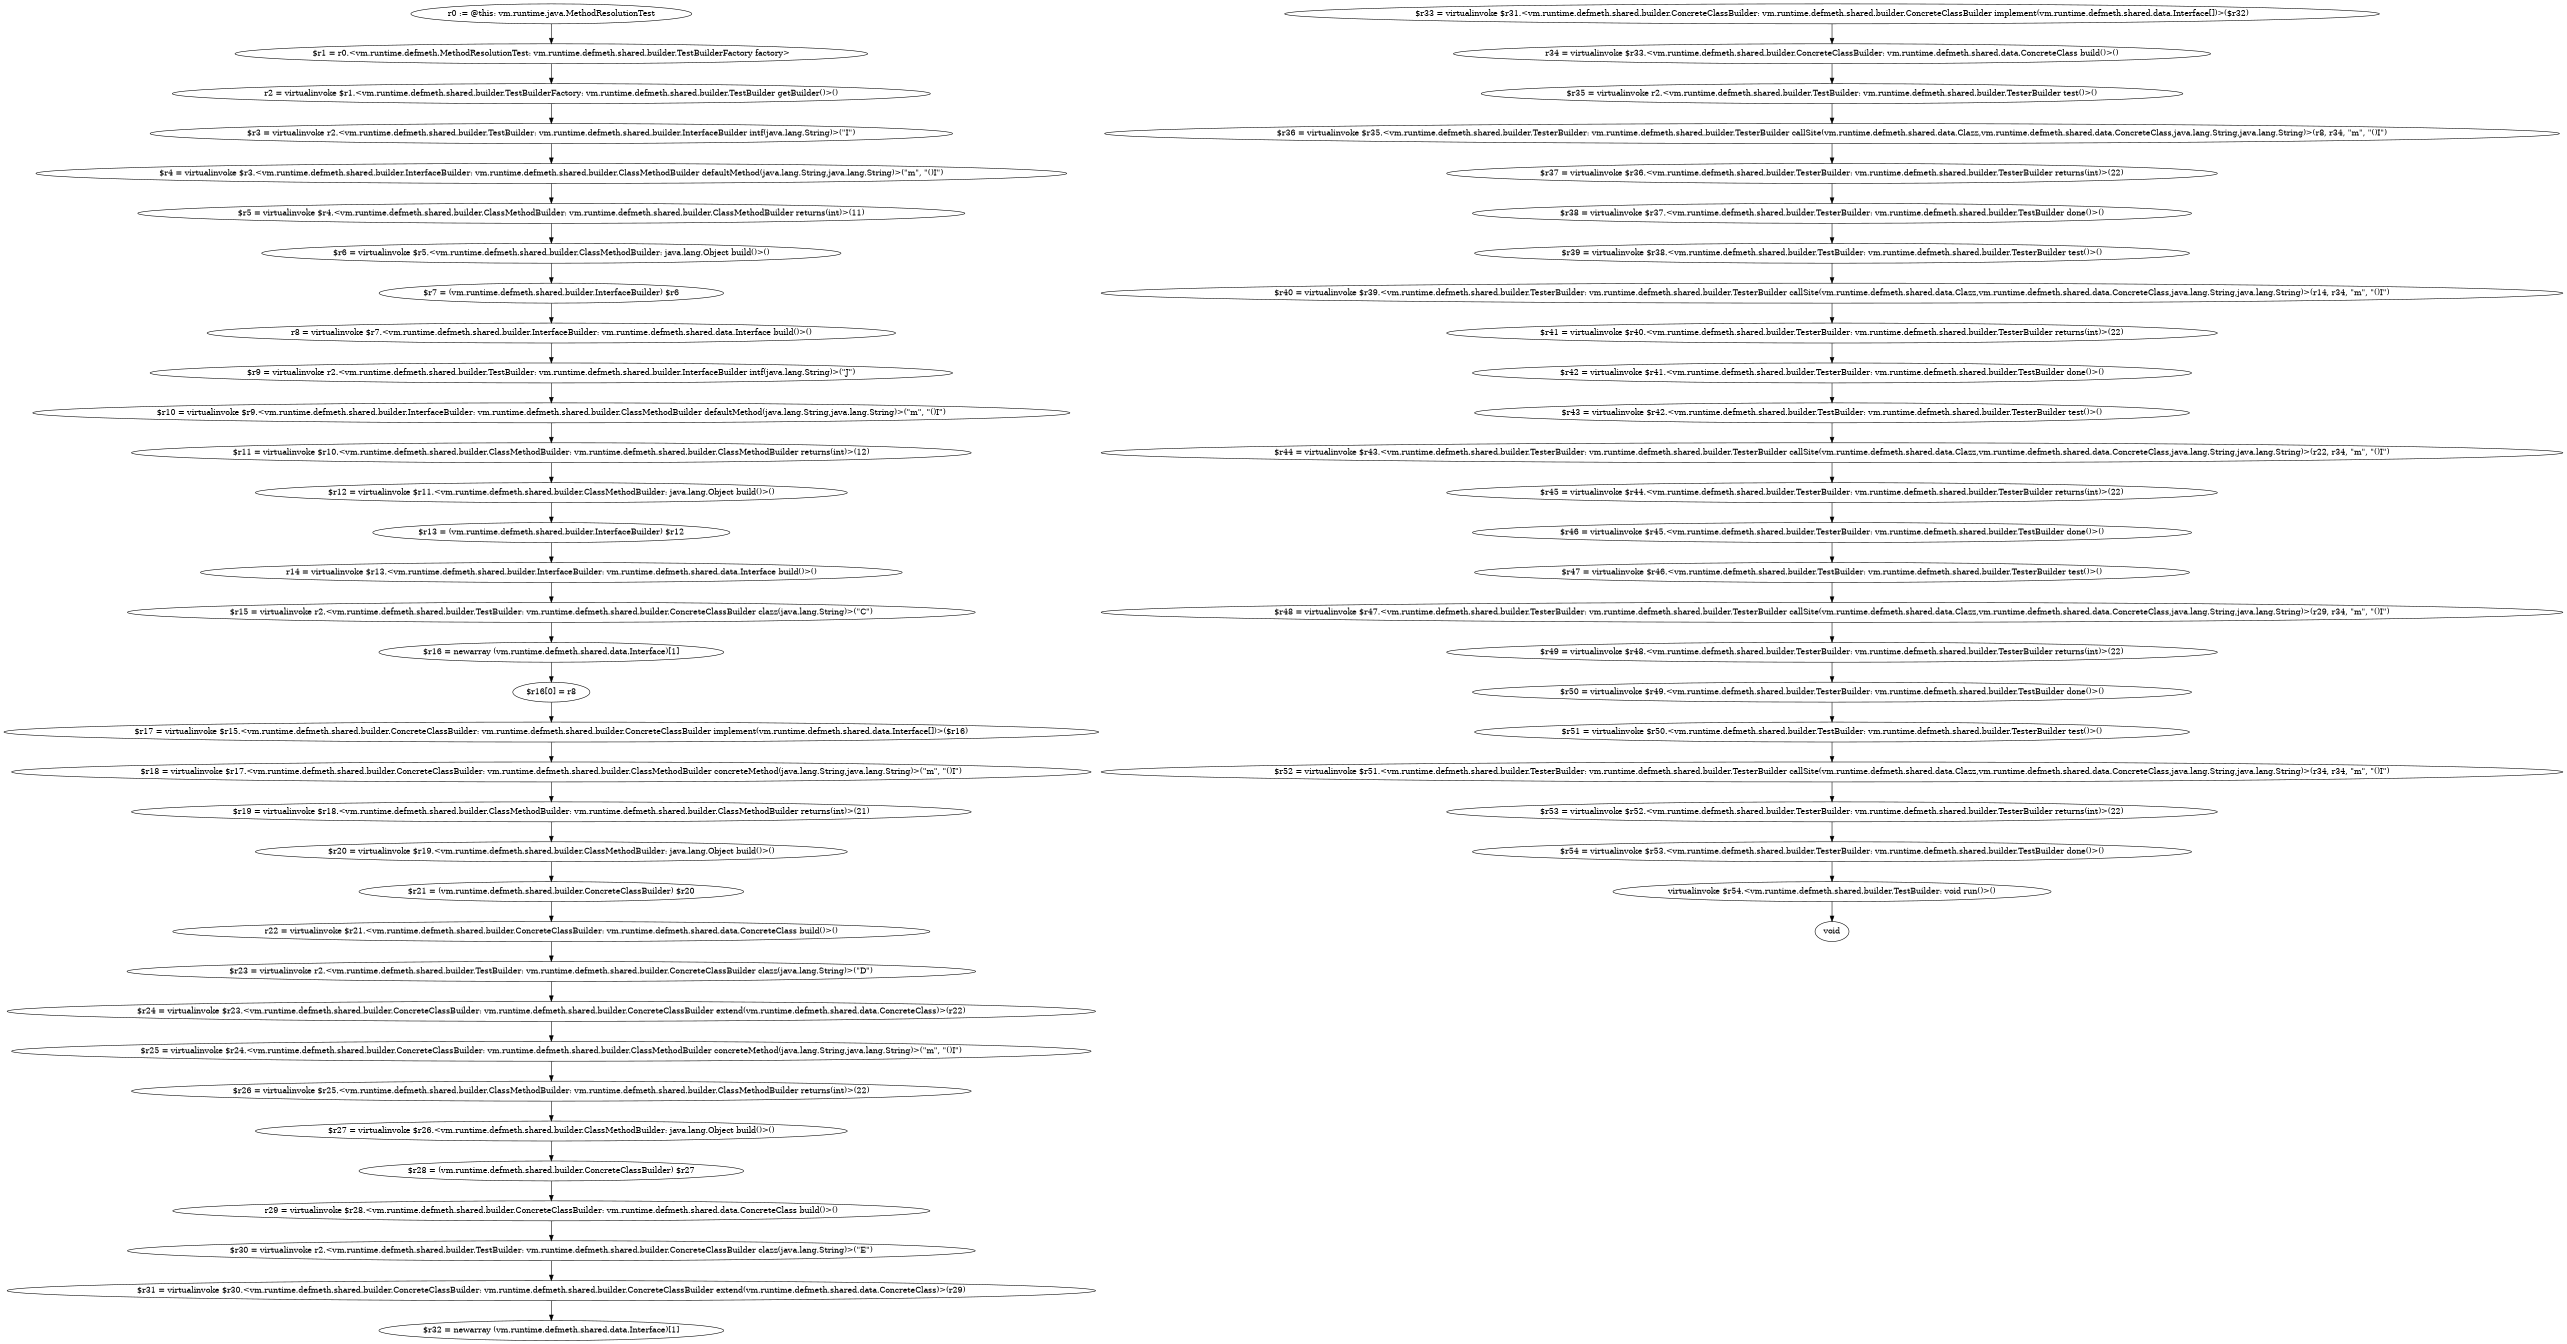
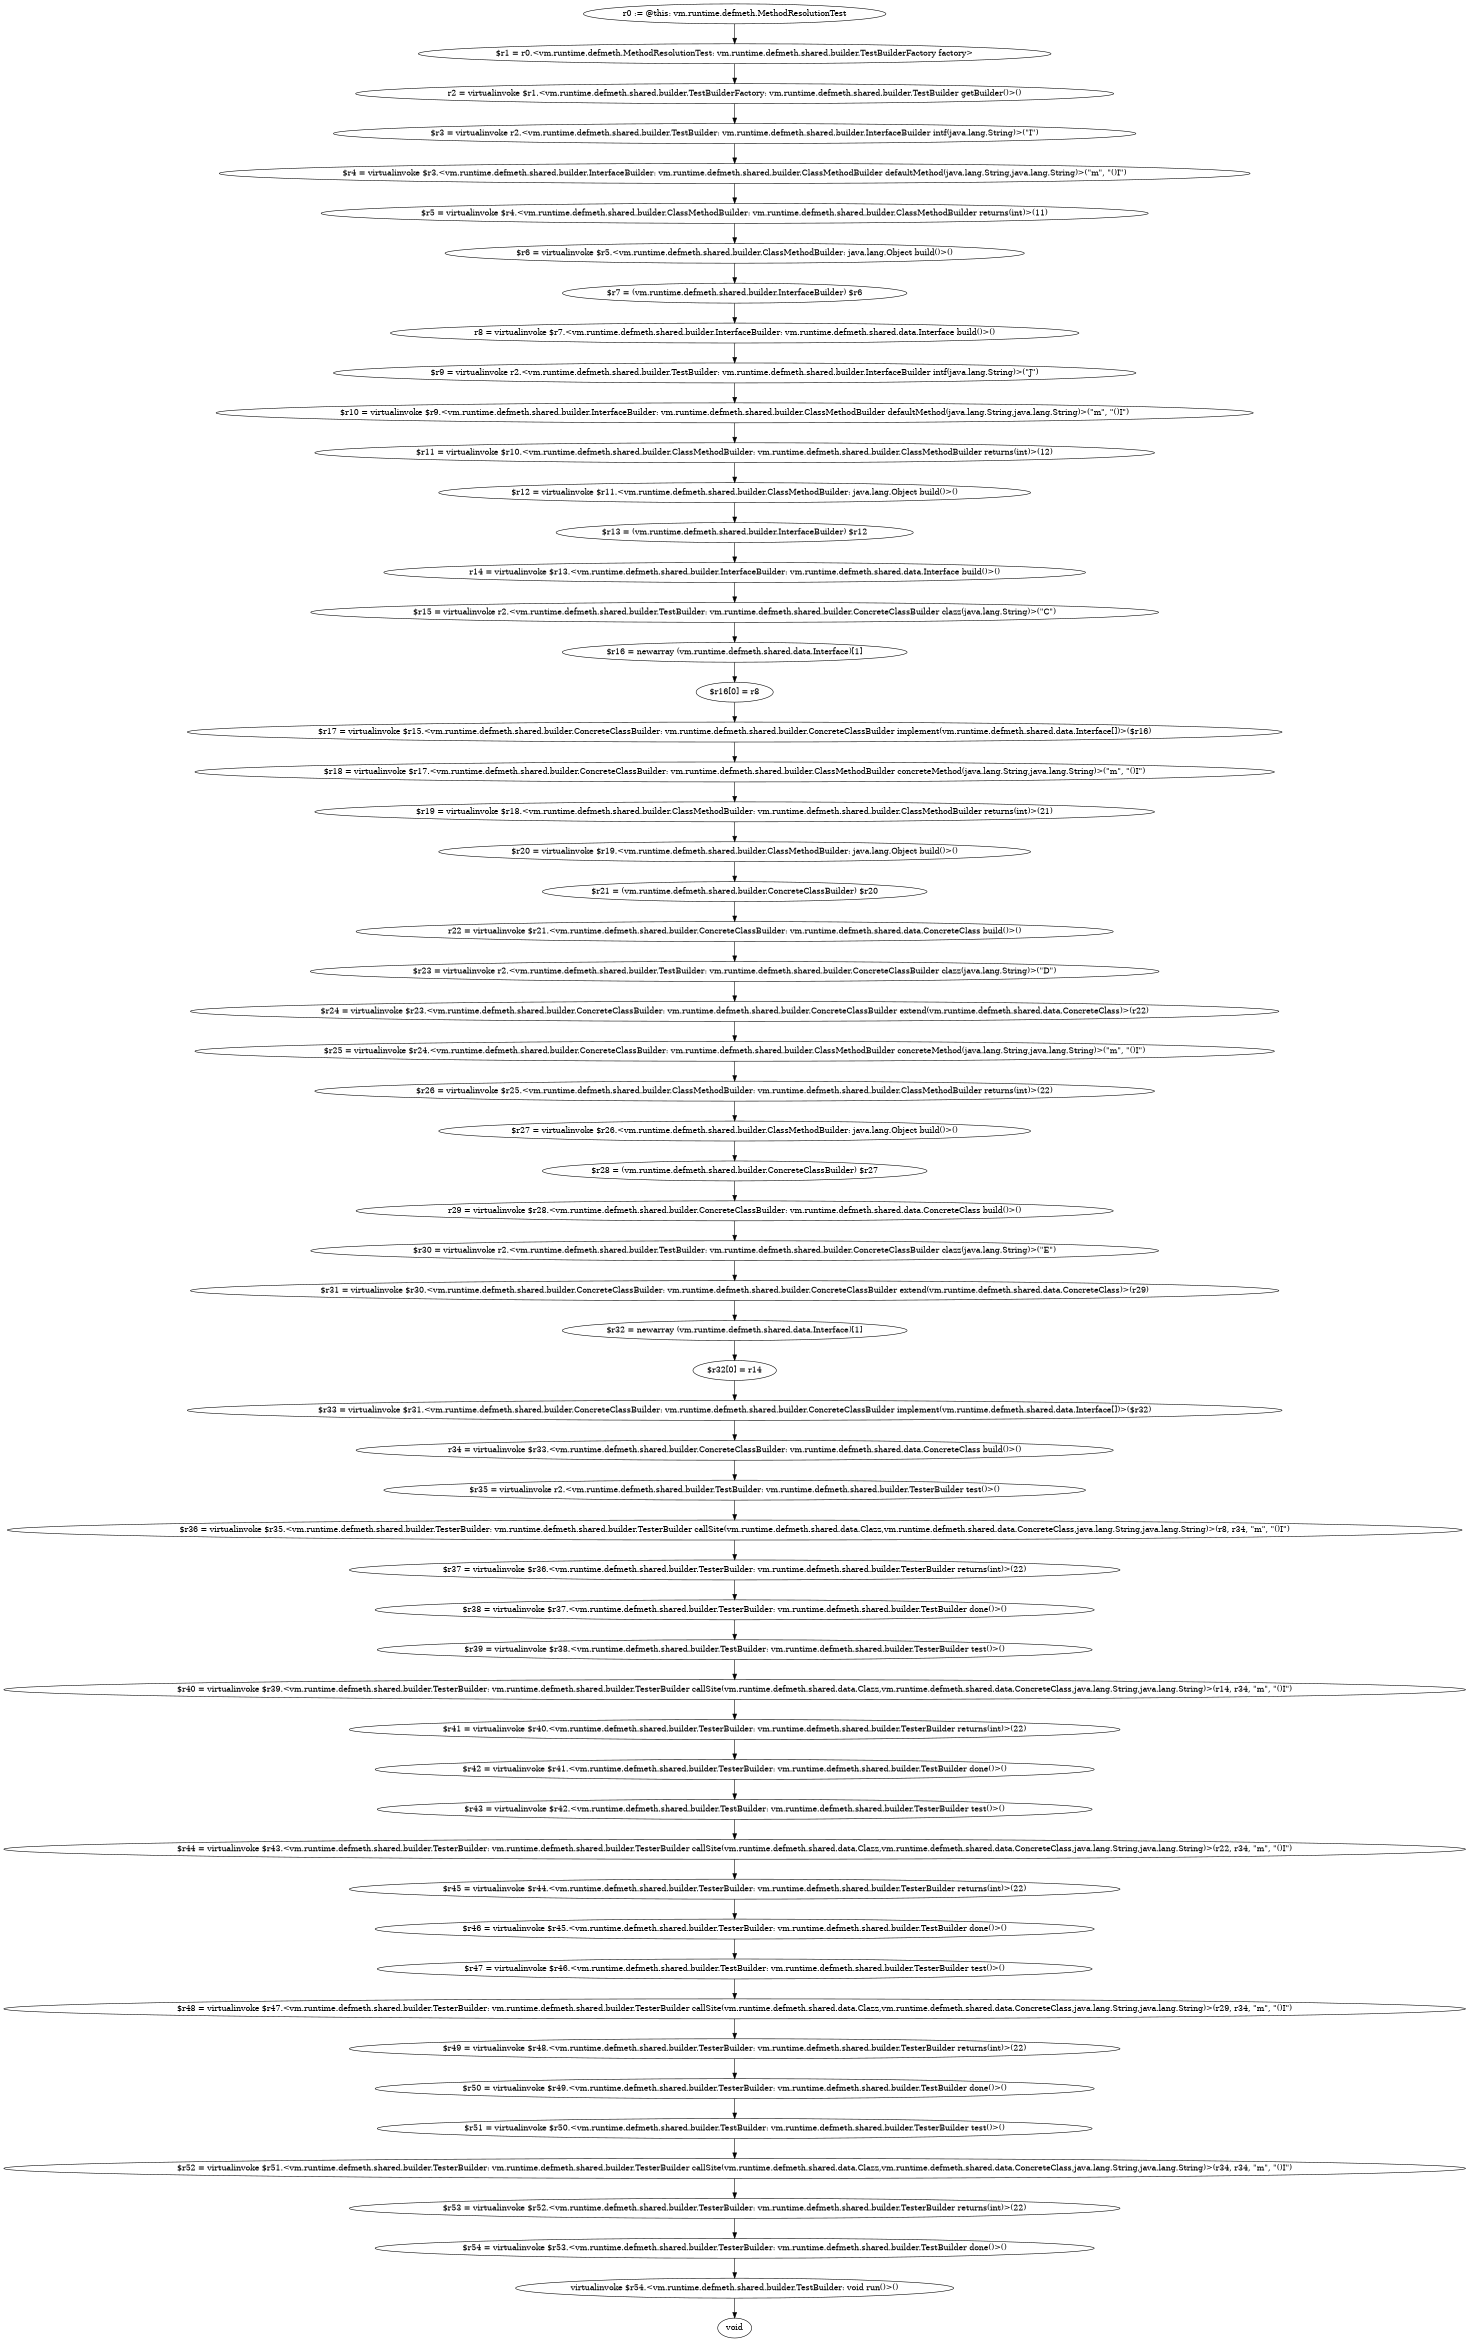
(551, 14) -> (735, 14)
none -> (735, 1370)
